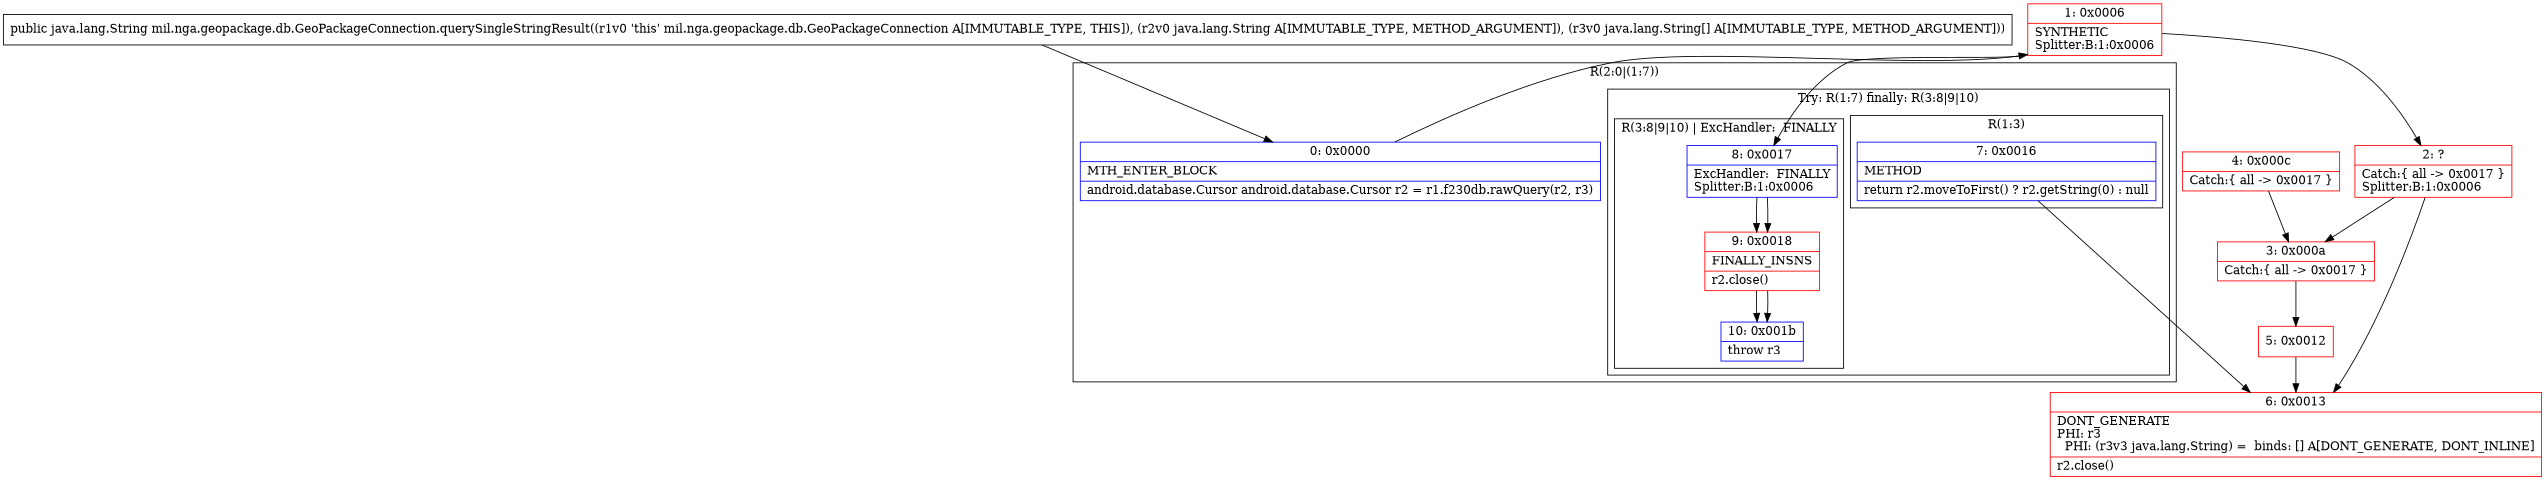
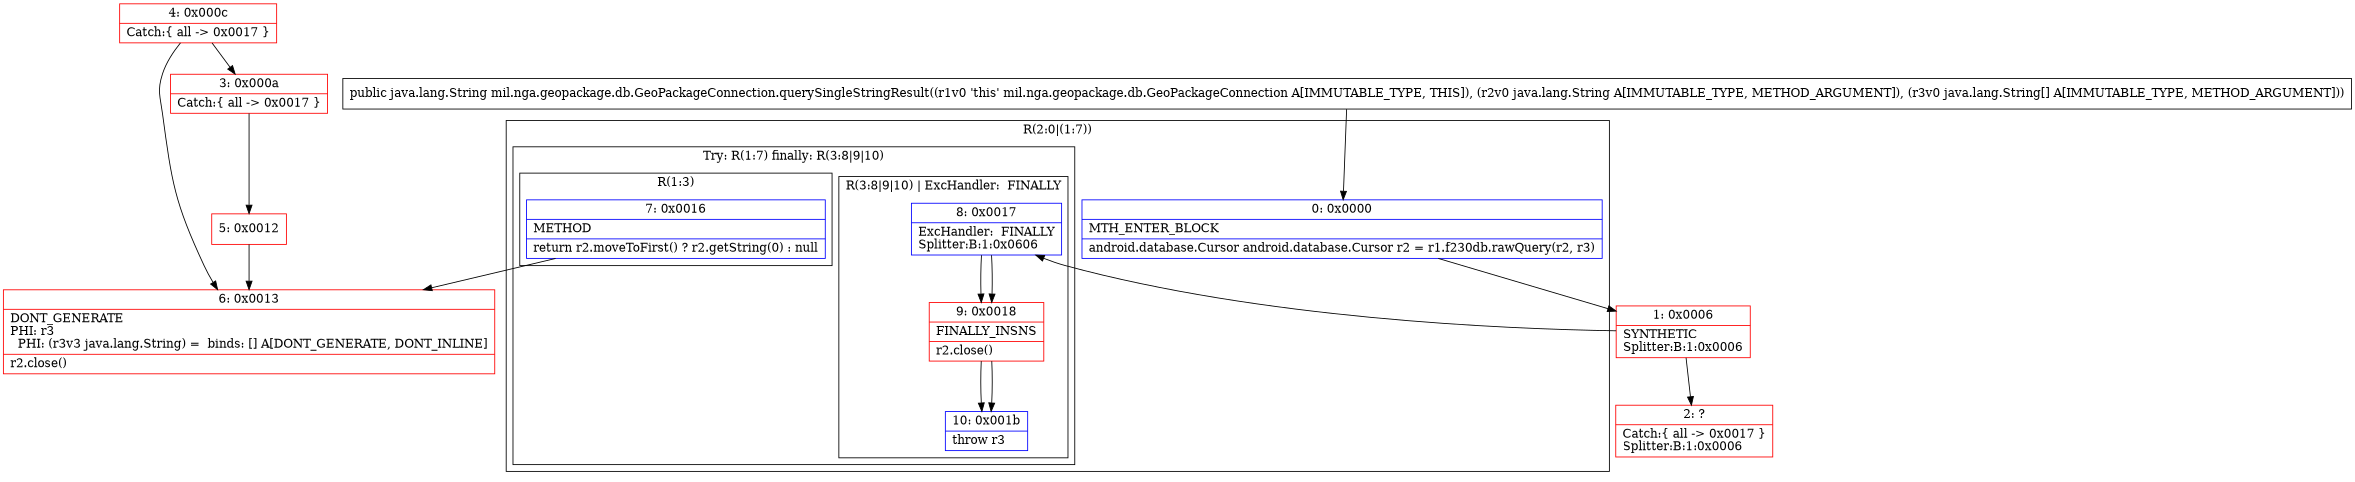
(1754, 187) -> (978, 245)
(2363, 217) -> none
(2387, 294) -> (170, 164)
